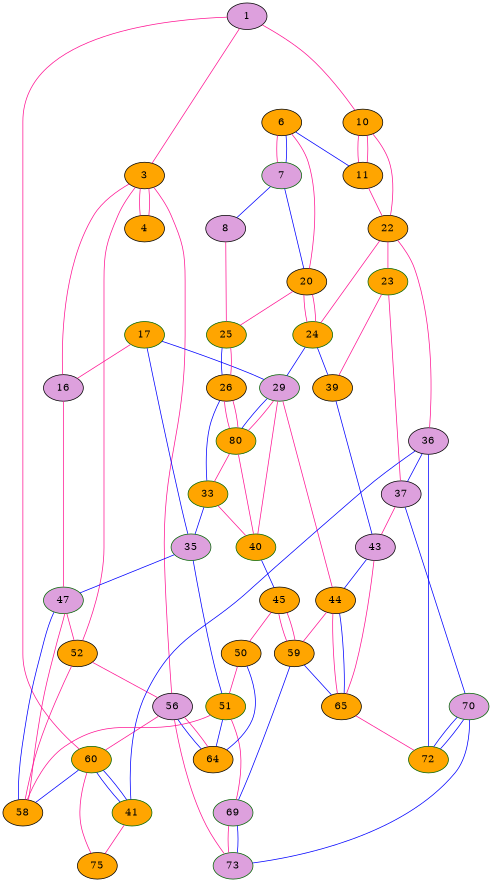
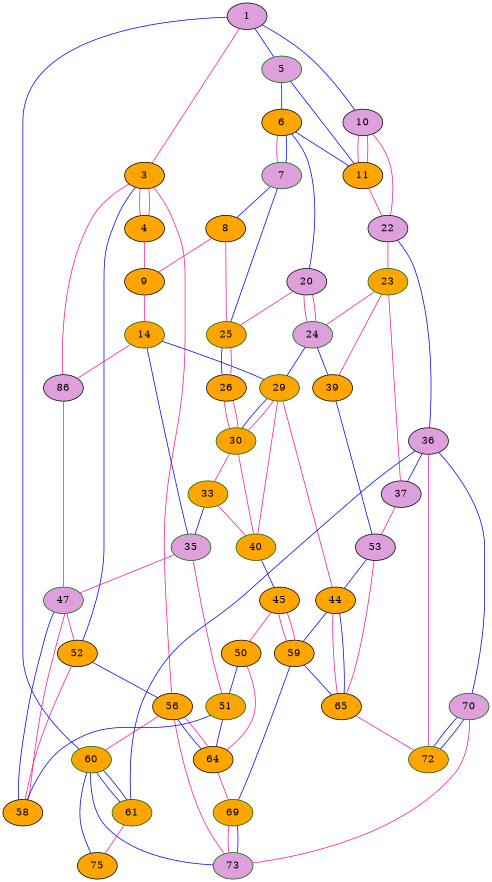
(314, 61) -> (314, 61)
none -> (282, 69)
(363, 122) -> (363, 122)
(314, 199) -> (314, 199)
(226, 229) -> (226, 229)
(294, 229) -> (254, 255)
(388, 229) -> (388, 229)
none -> (145, 282)
(307, 282) -> (307, 282)
(350, 282) -> (350, 308)
(23, 319) -> (23, 319)
(428, 331) -> (428, 331)
(145, 335) -> (145, 335)
(313, 335) -> (313, 335)
(63, 388) -> (63, 388)
(280, 388) -> (280, 388)
(104, 412) -> (104, 412)
(208, 440) -> none
(236, 441) -> (236, 441)
(375, 547) -> (375, 547)
(127, 574) -> (127, 574)
(428, 600) -> (428, 600)
(435, 600) -> (485, 567)
(315, 627) -> (315, 627)
(207, 631) -> (207, 631)
(125, 680) -> (125, 680)
(233, 680) -> (233, 680)
(173, 707) -> (173, 707)
(254, 712) -> (254, 712)
(104, 730) -> (104, 730)
(241, 759) -> (223, 786)
(57, 786) -> (129, 844)
(132, 813) -> (132, 813)
(233, 813) -> (233, 813)
(80, 814) -> (80, 814)
(387, 824) -> (387, 824)
